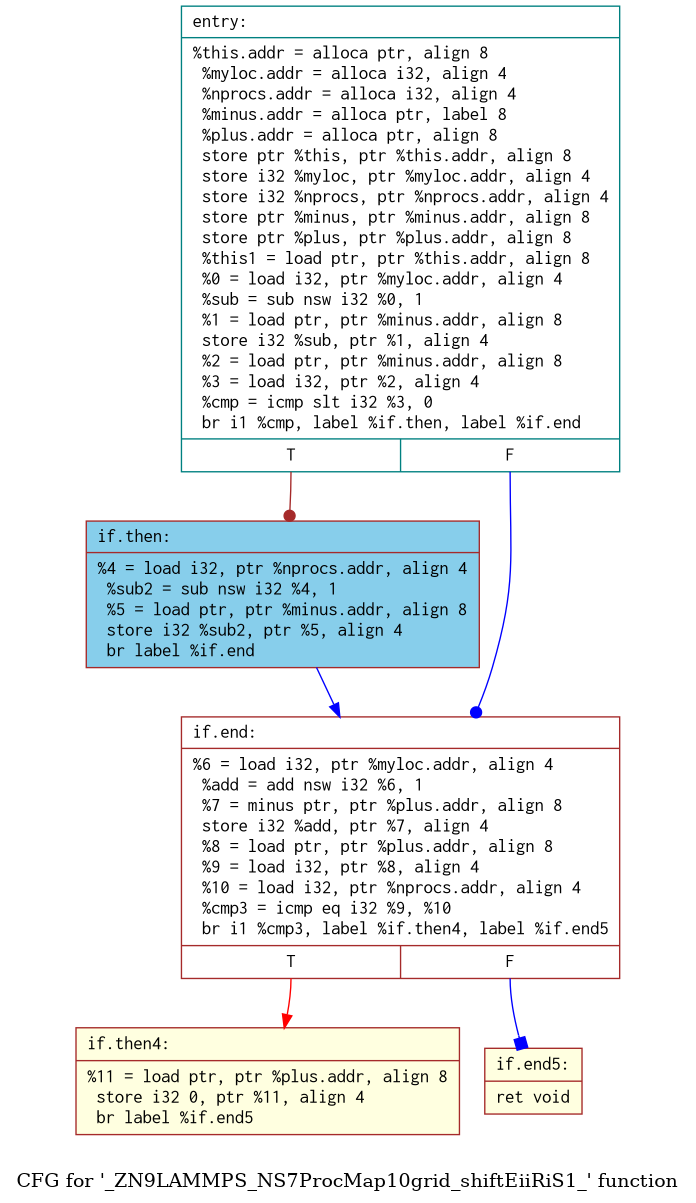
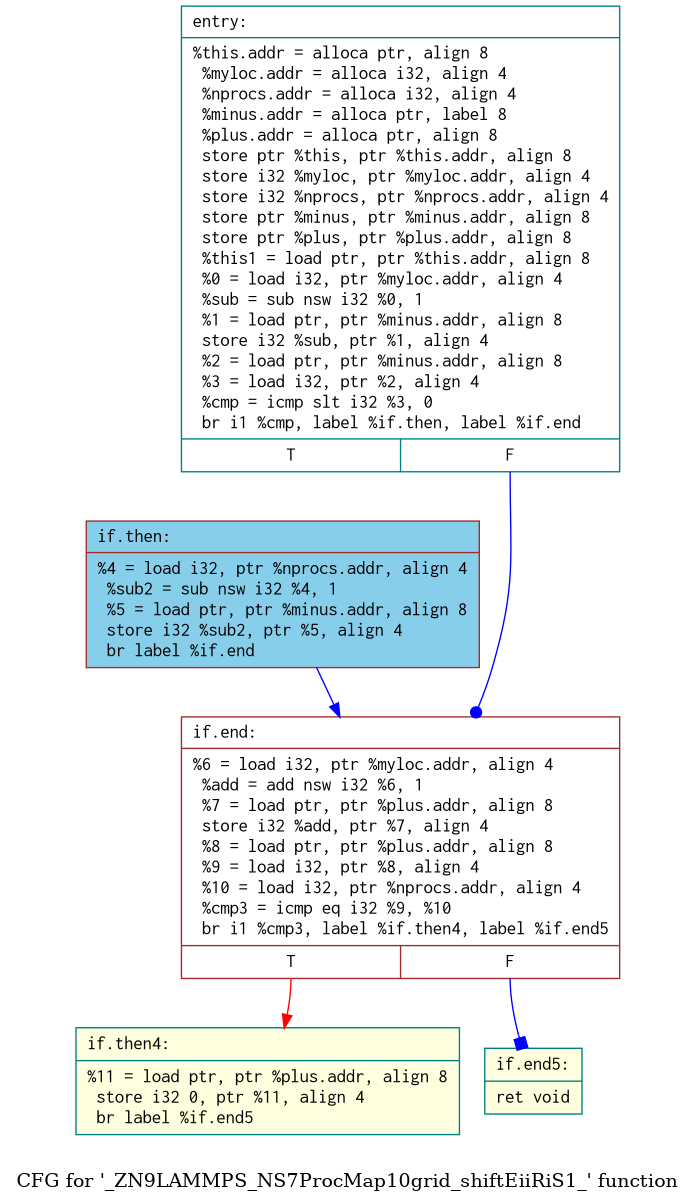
(291, 491) -> none
(378, 805) -> (373, 805)
(268, 1081) -> (268, 1081)
(533, 1081) -> (533, 1081)
